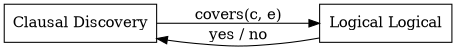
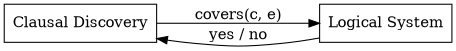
(386, 23) -> (386, 23)
